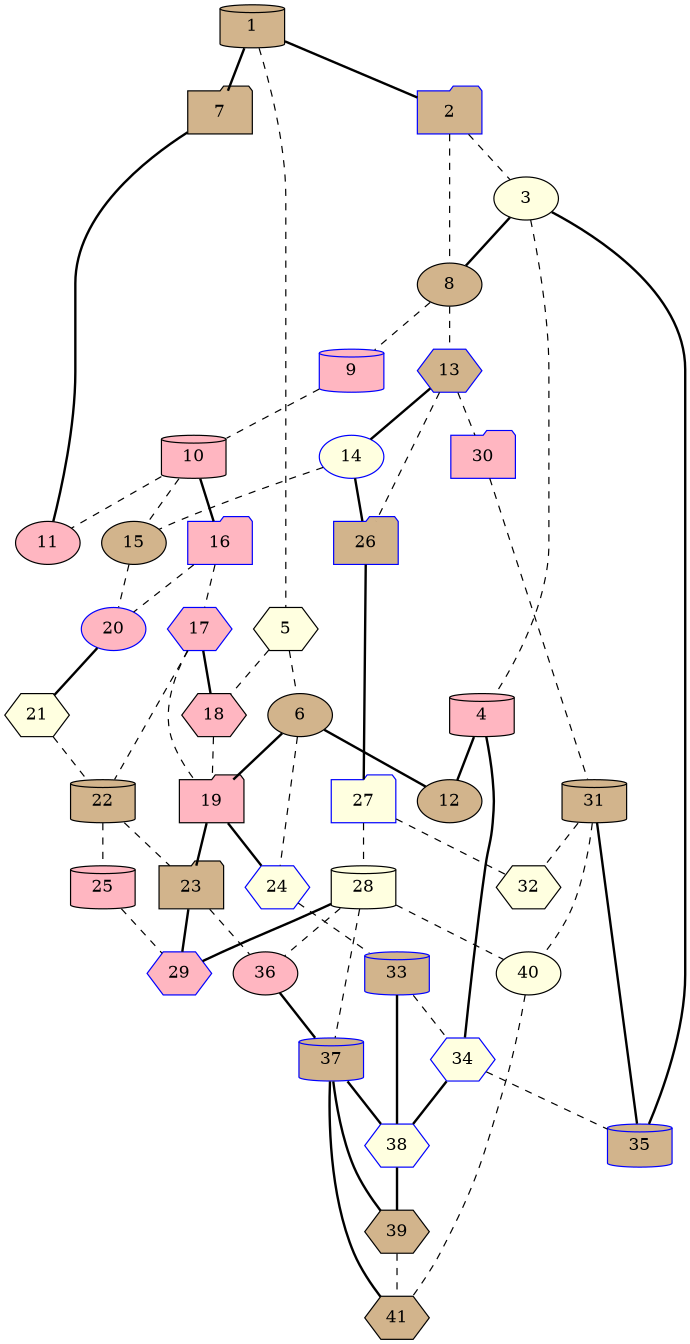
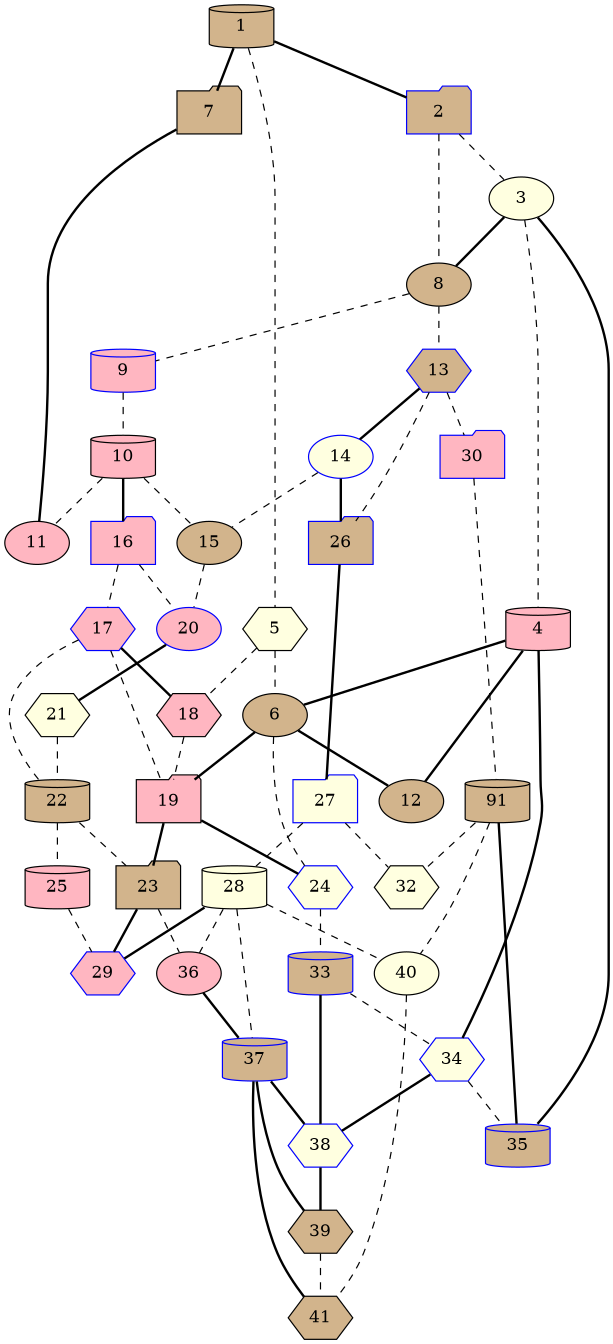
none -> (405, 673)
(594, 801) -> (497, 801)
